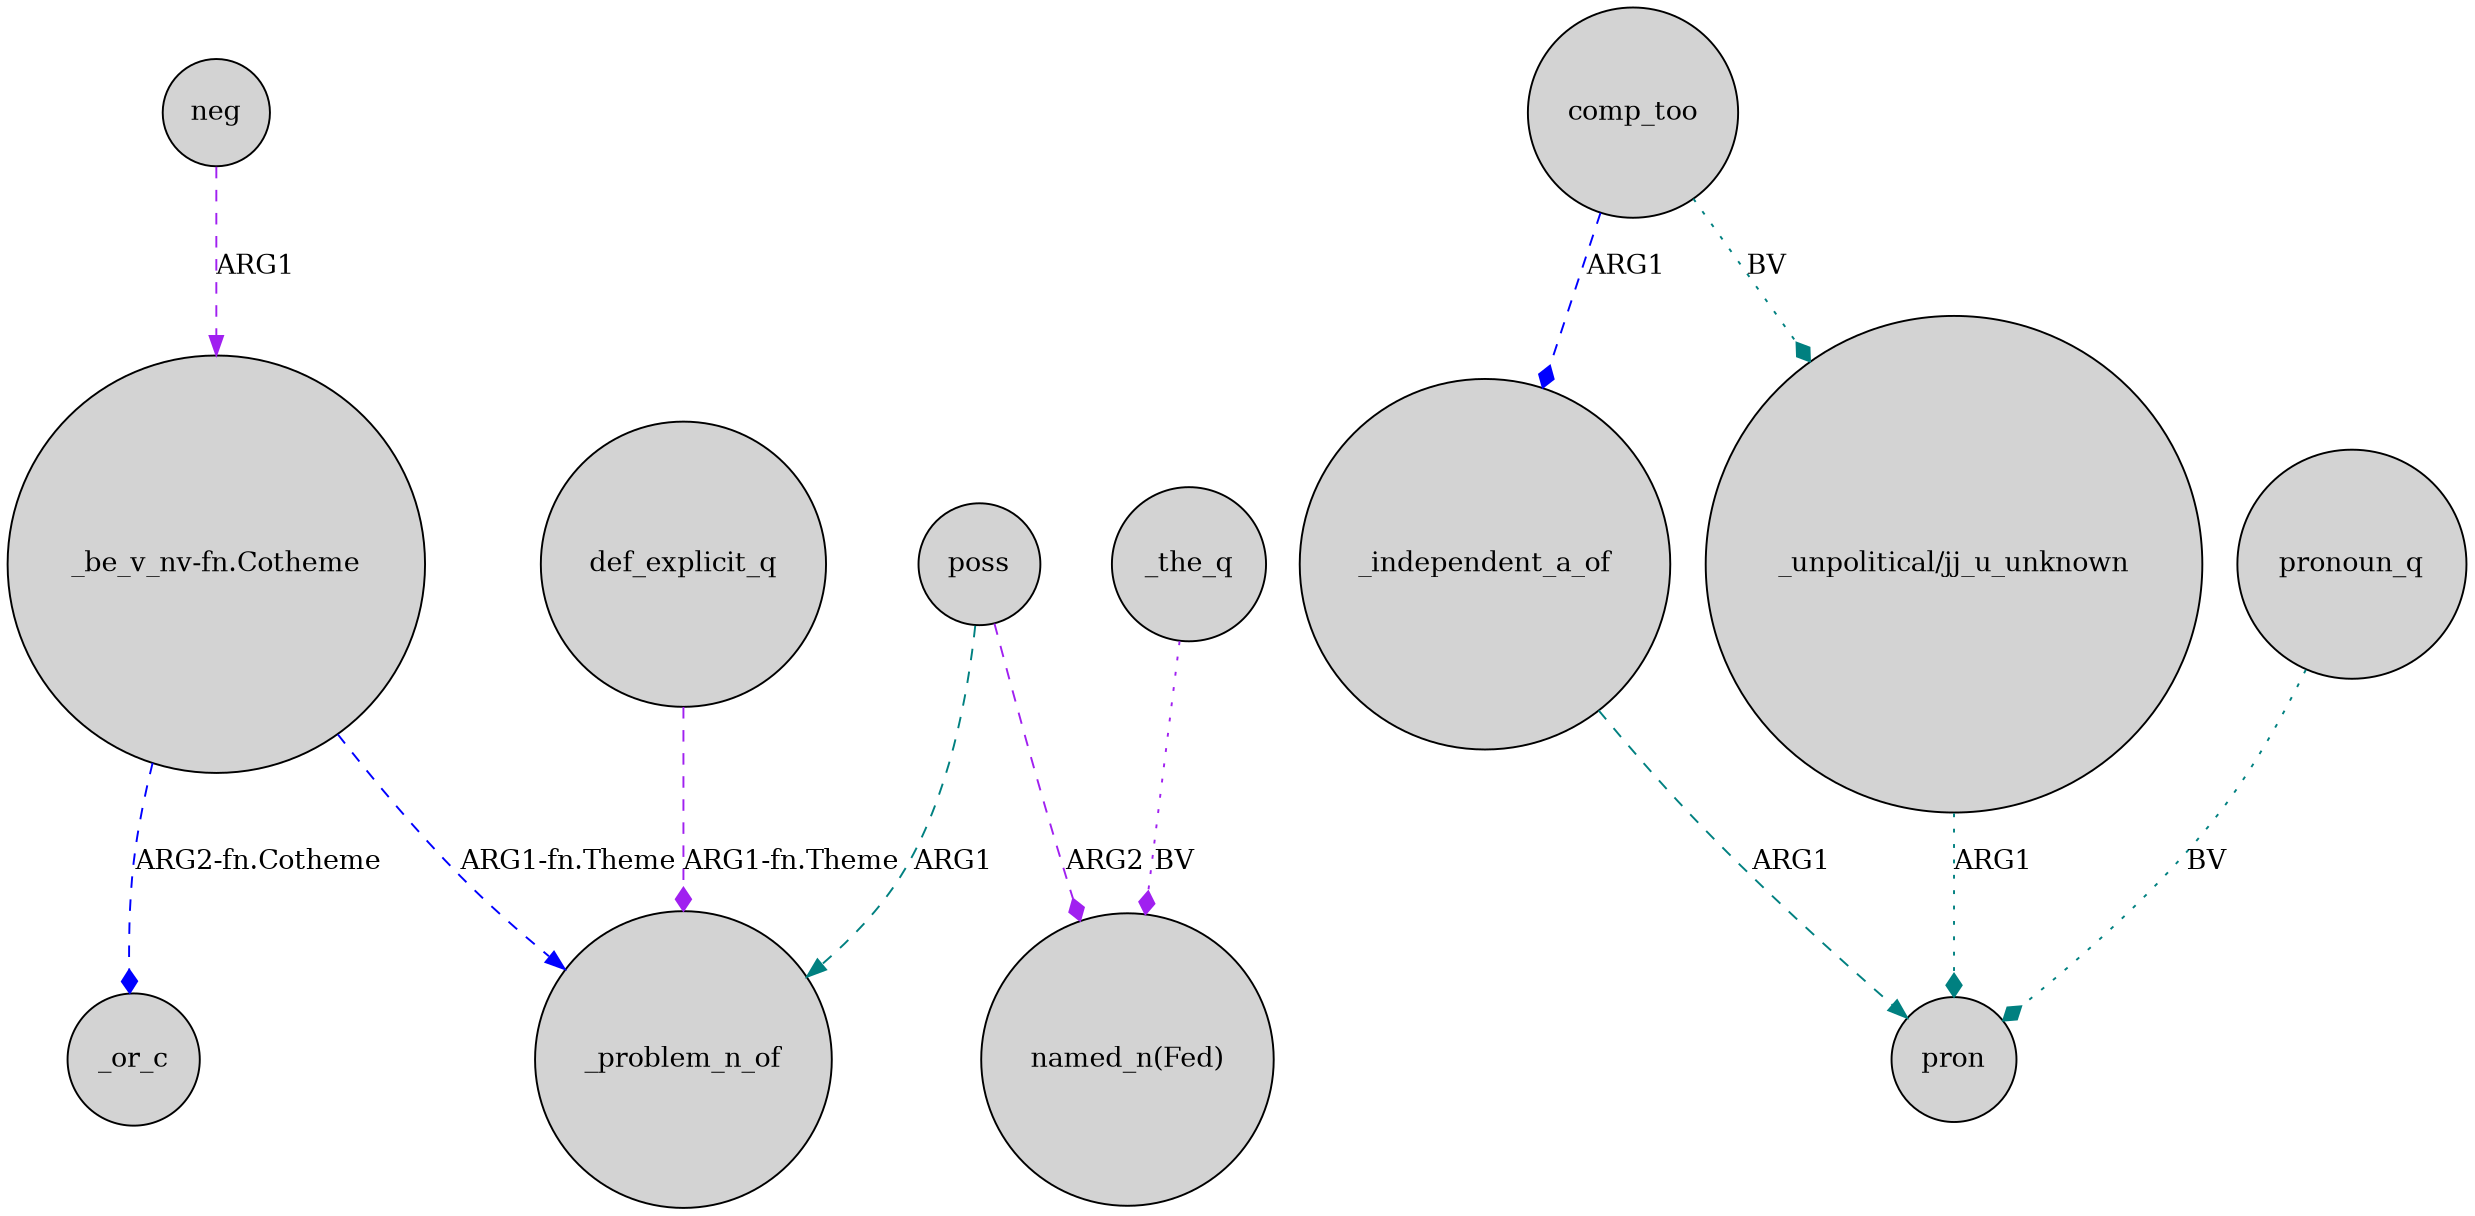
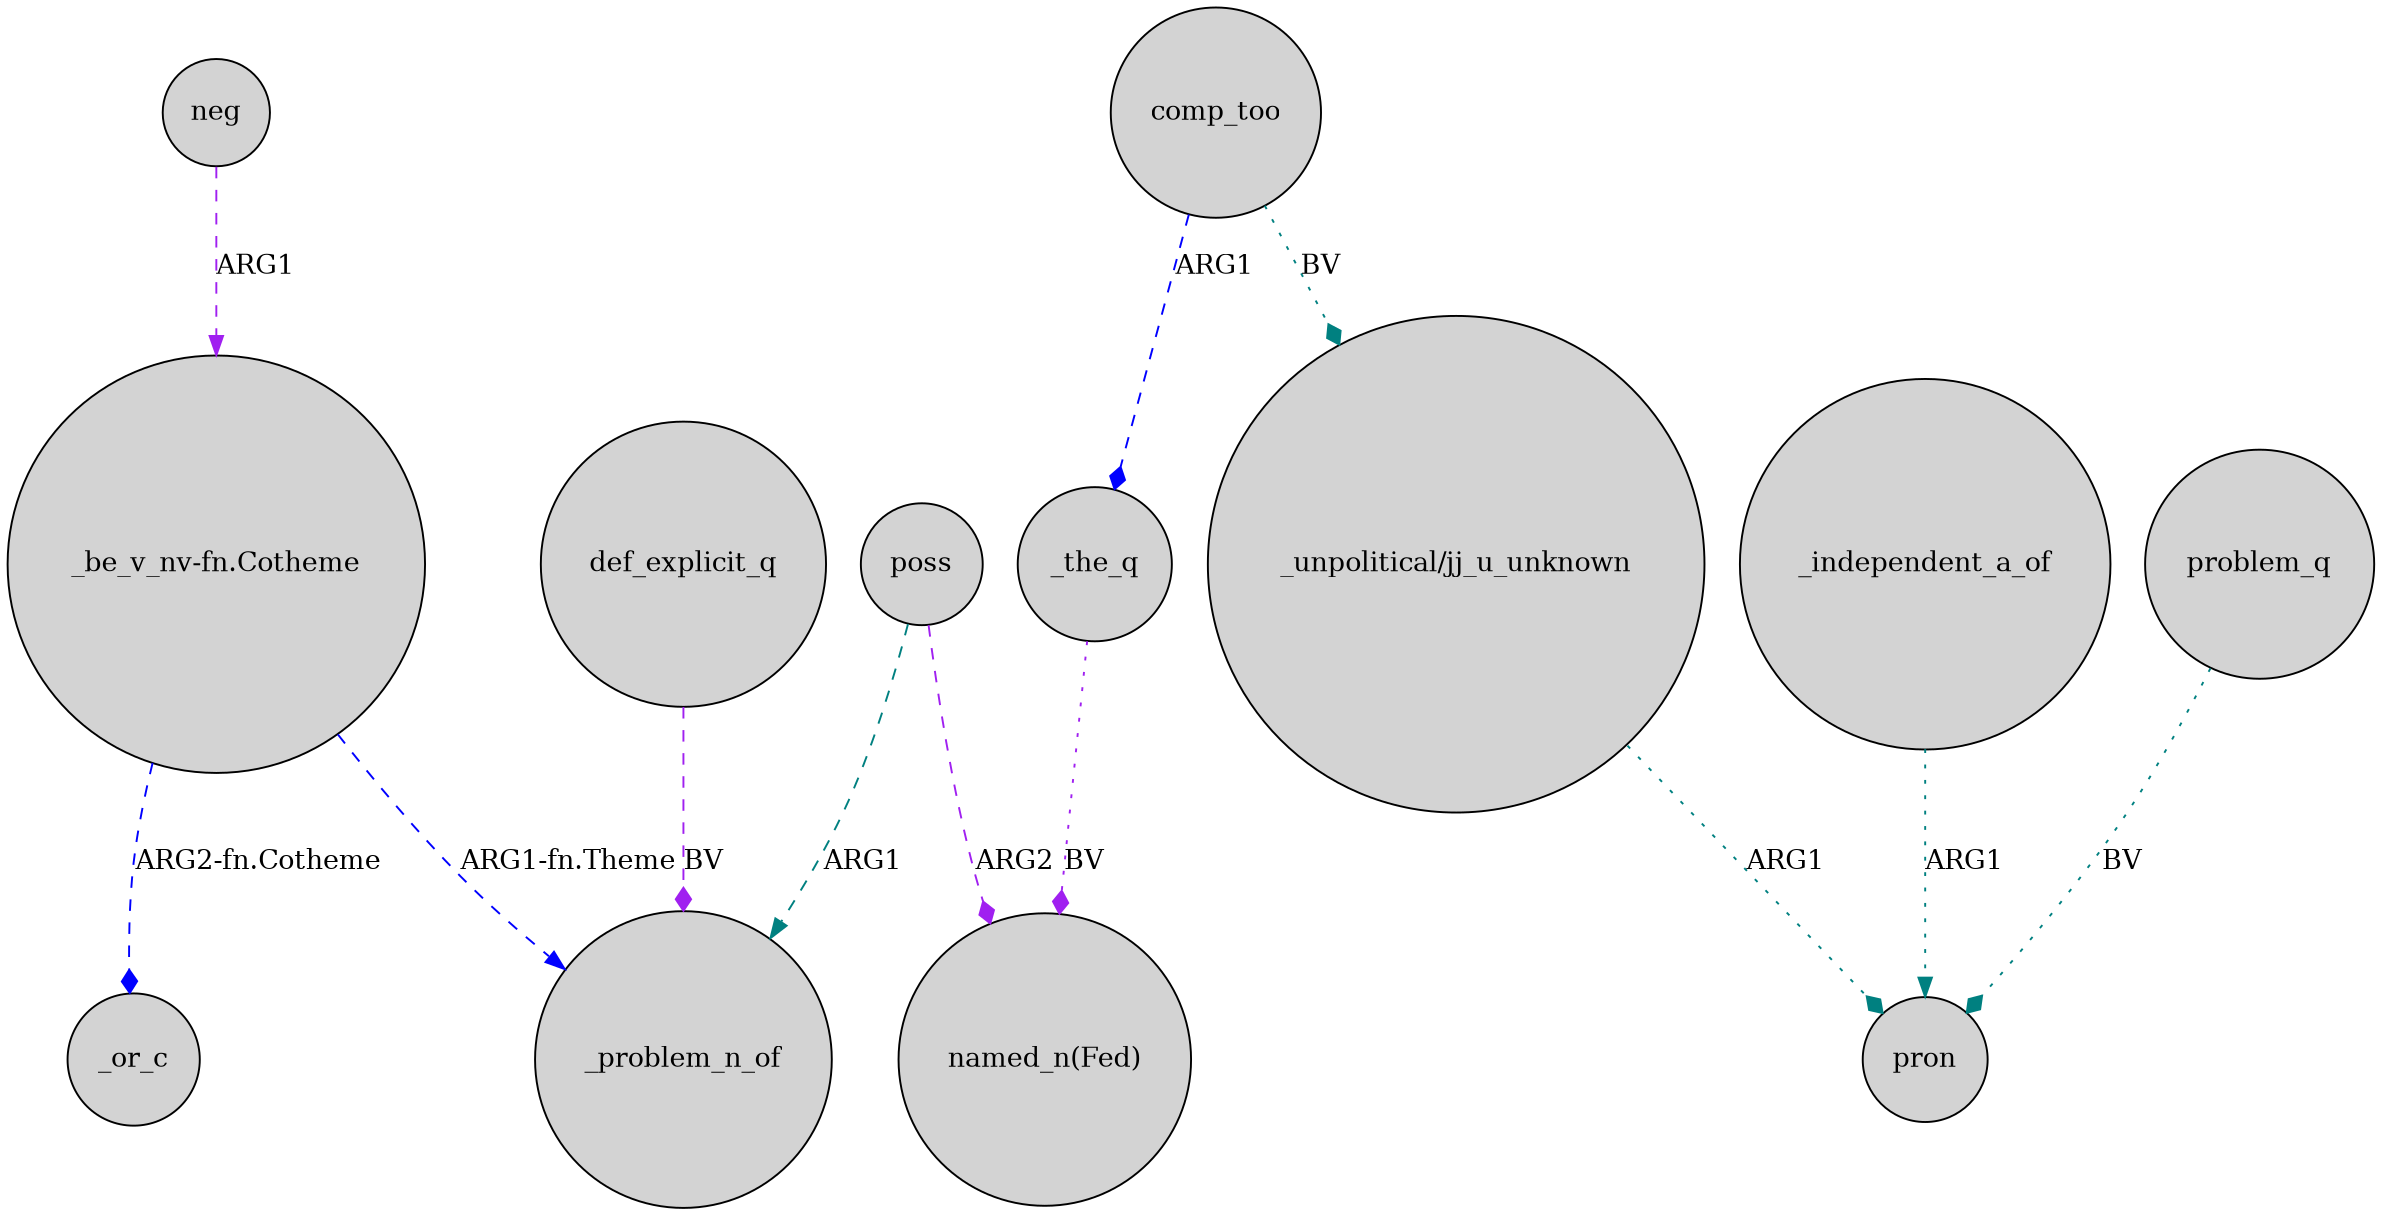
(1575, 289) -> (1155, 341)
(2352, 564) -> (2260, 564)
(791, 862) -> (704, 862)
(1739, 864) -> (1925, 863)
